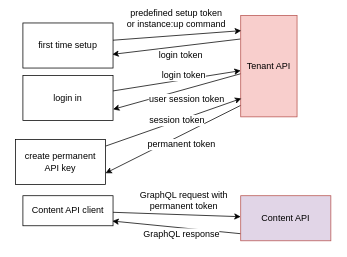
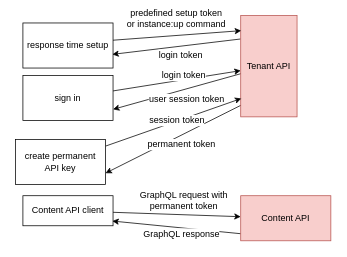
(68, 45) -> (68, 45)
(68, 98) -> (68, 98)
(285, 218) -> (285, 218)
